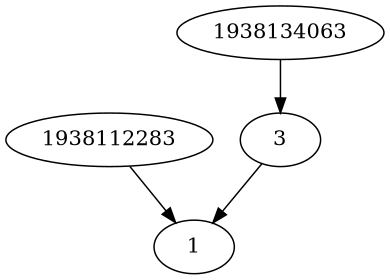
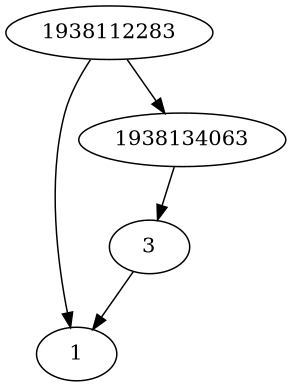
none -> (142, 80)
